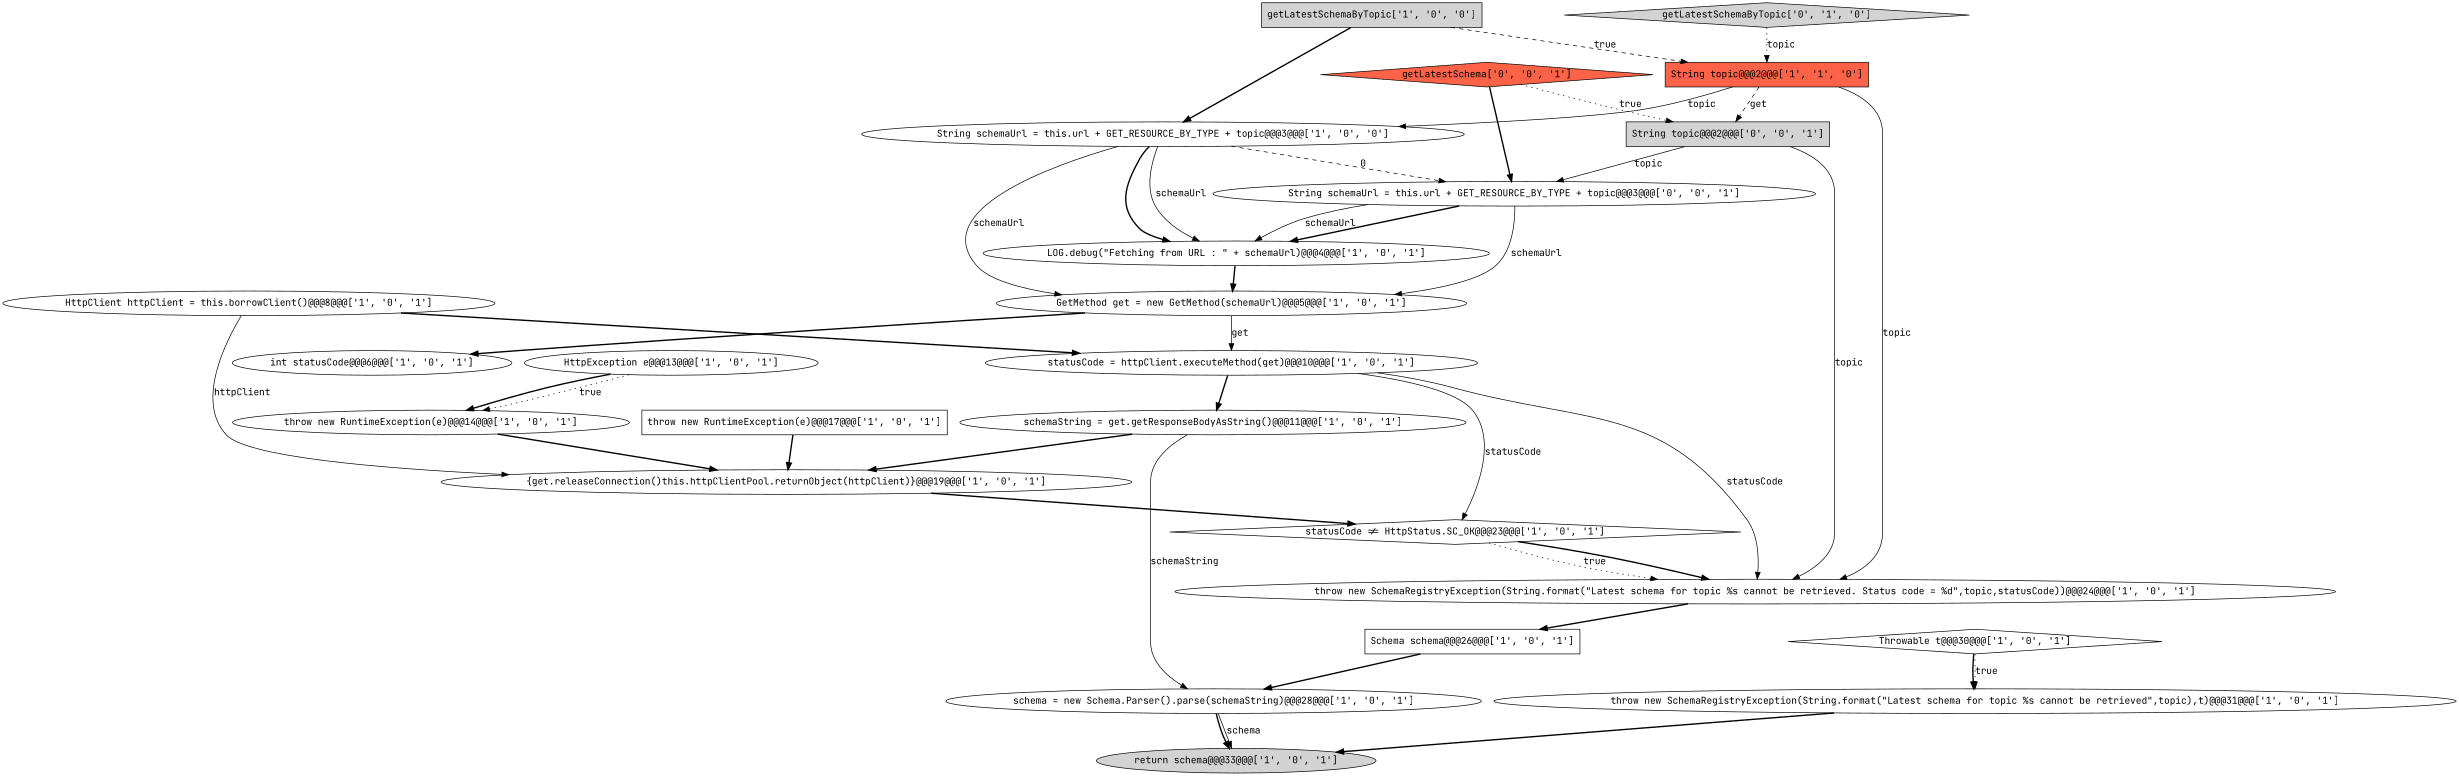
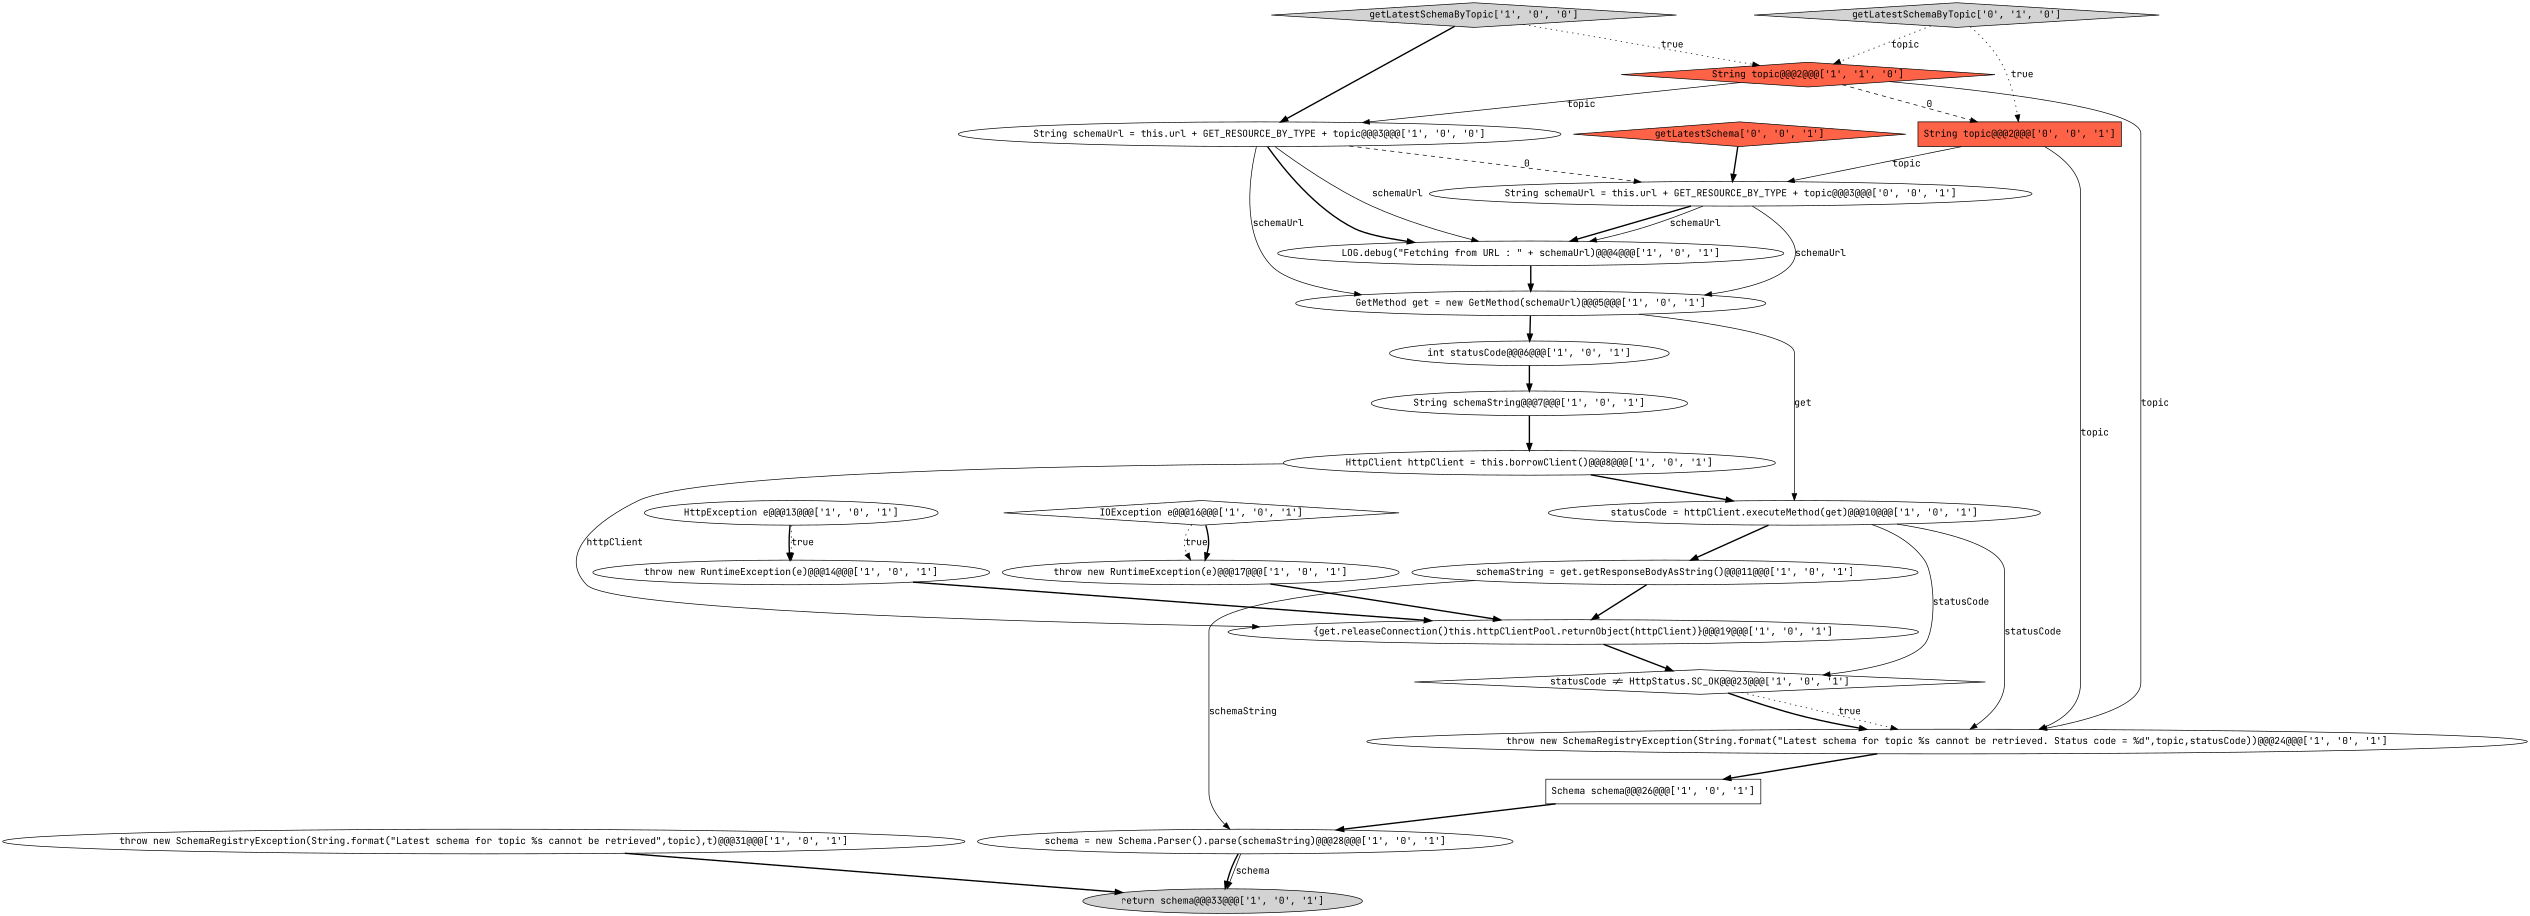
(1372, 15) -> (1474, 15)
(1566, 44) -> (1638, 44)
(1767, 75) -> (1808, 75)
(1593, 103) -> (2003, 66)
(1758, 104) -> (1930, 104)
(1728, 134) -> (2020, 134)
none -> (1529, 403)
(795, 422) -> (1201, 572)
none -> (1201, 513)
(1975, 642) -> none
